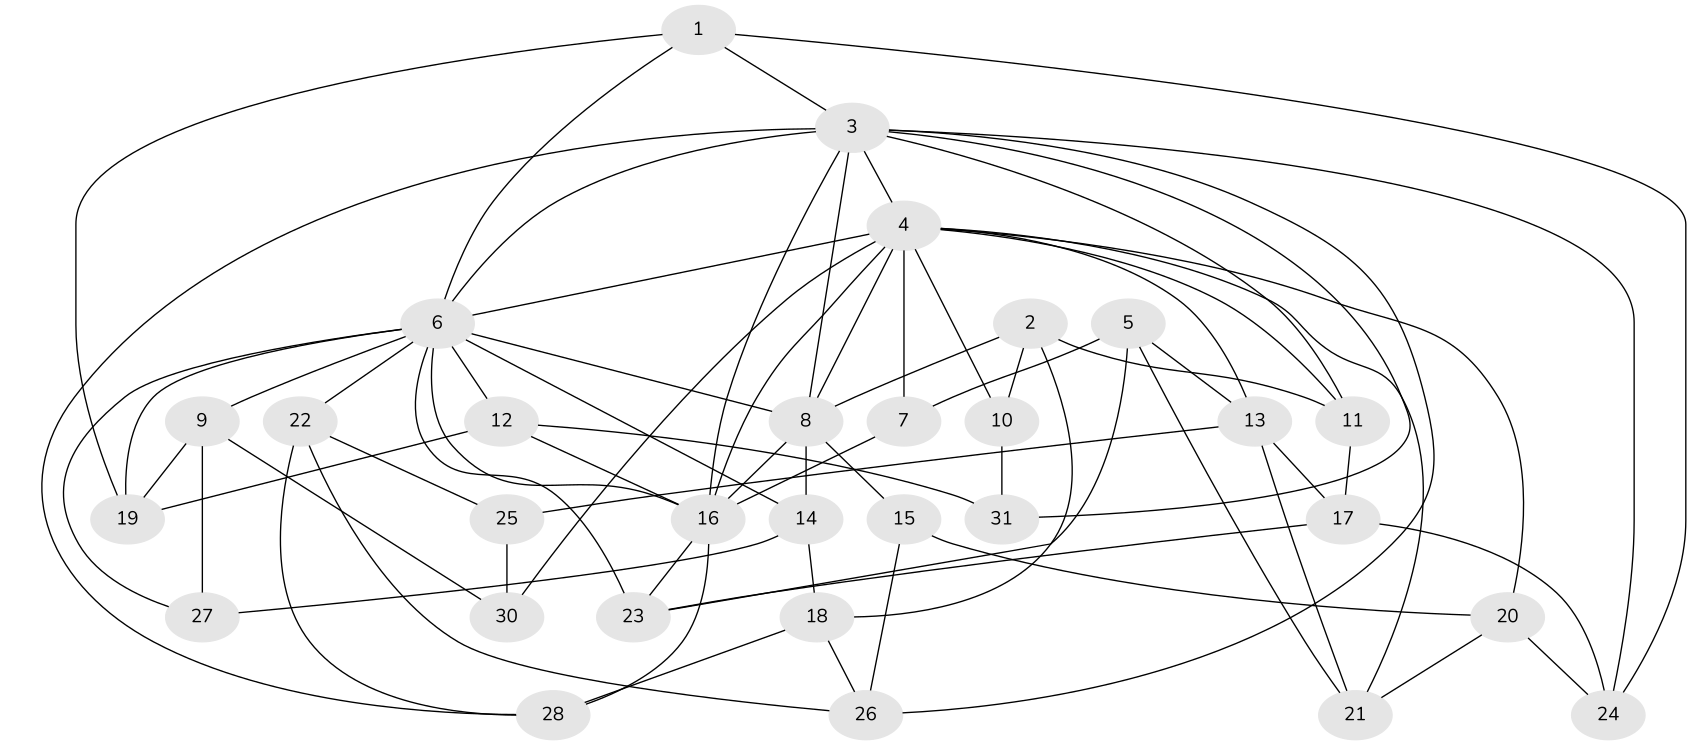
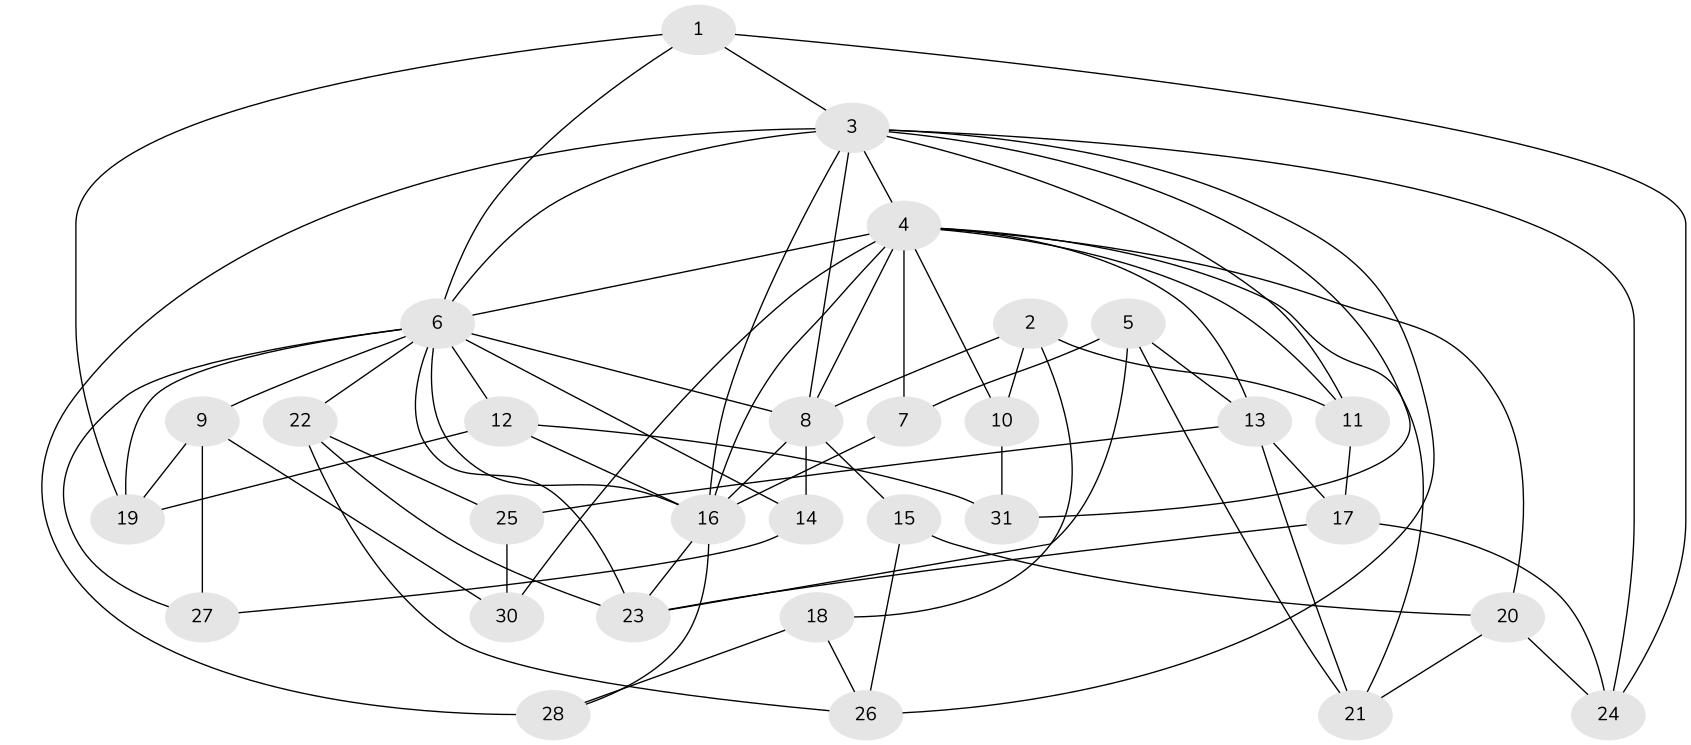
(812, 568) -> none
(318, 650) -> (451, 540)
